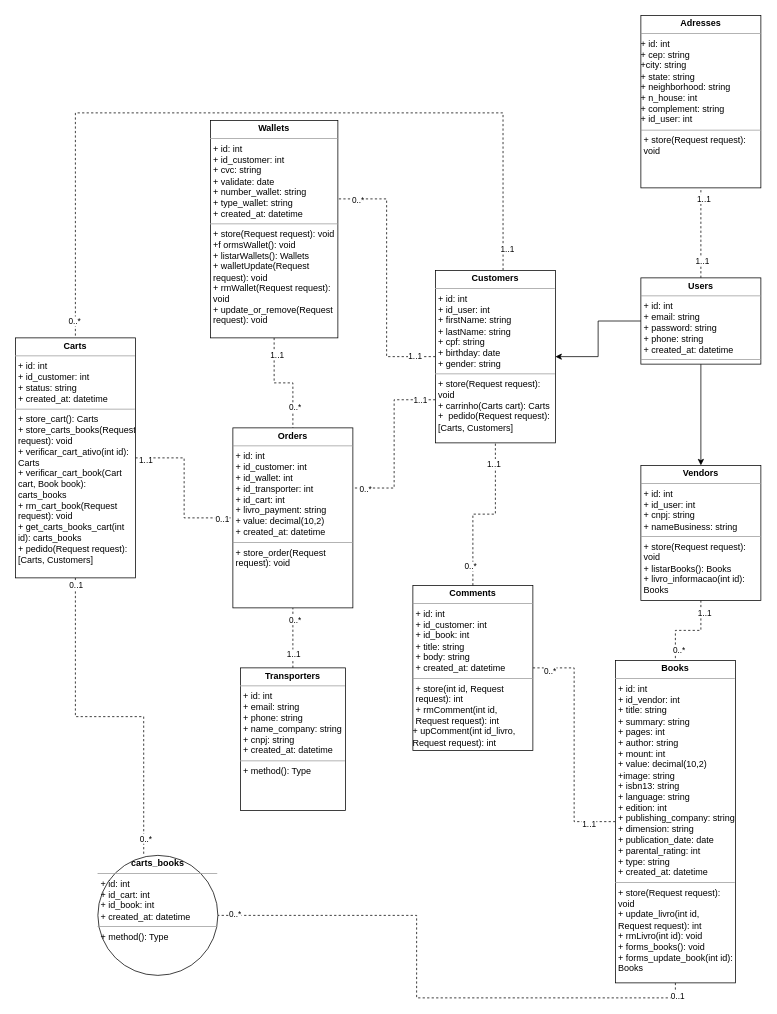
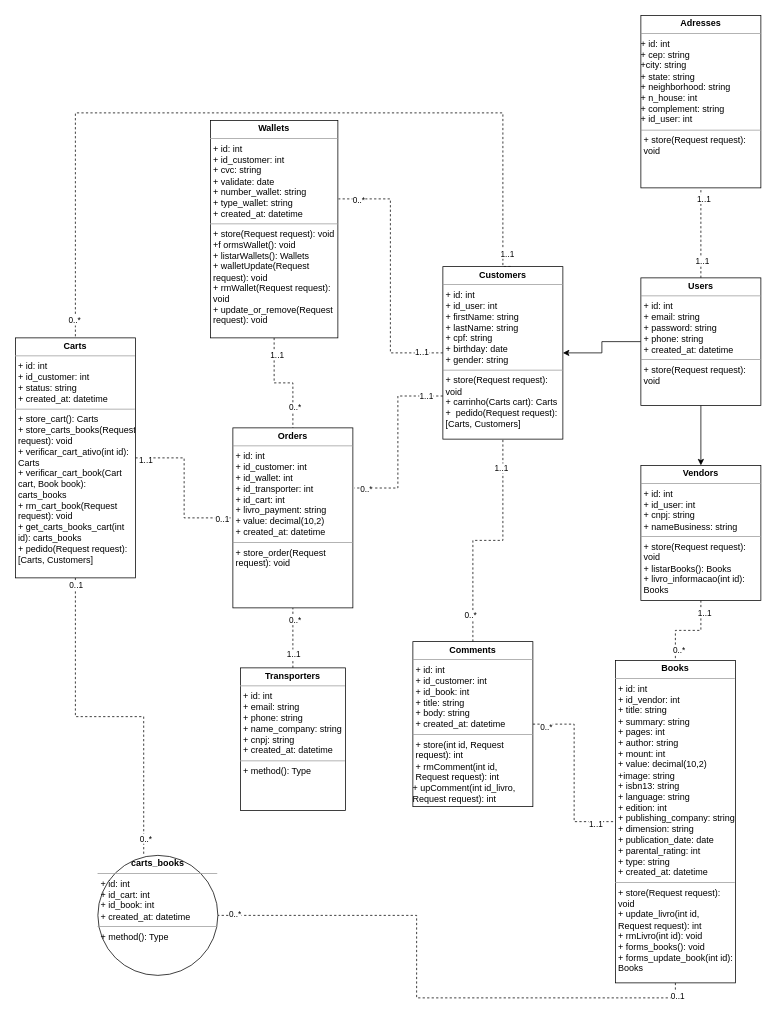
(701, 321) -> (701, 342)
(495, 357) -> (503, 353)
(473, 668) -> (473, 724)
